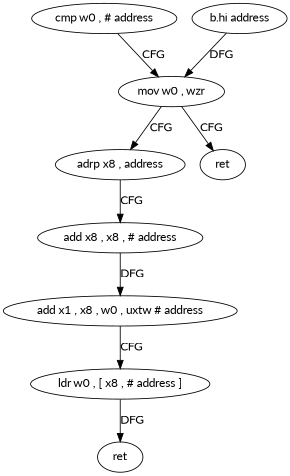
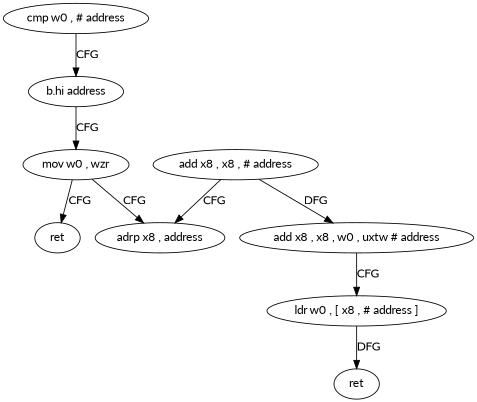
(135, 52) -> (76, 51)
(221, 55) -> (88, 128)
(120, 197) -> (201, 198)
(120, 311) -> (357, 238)
